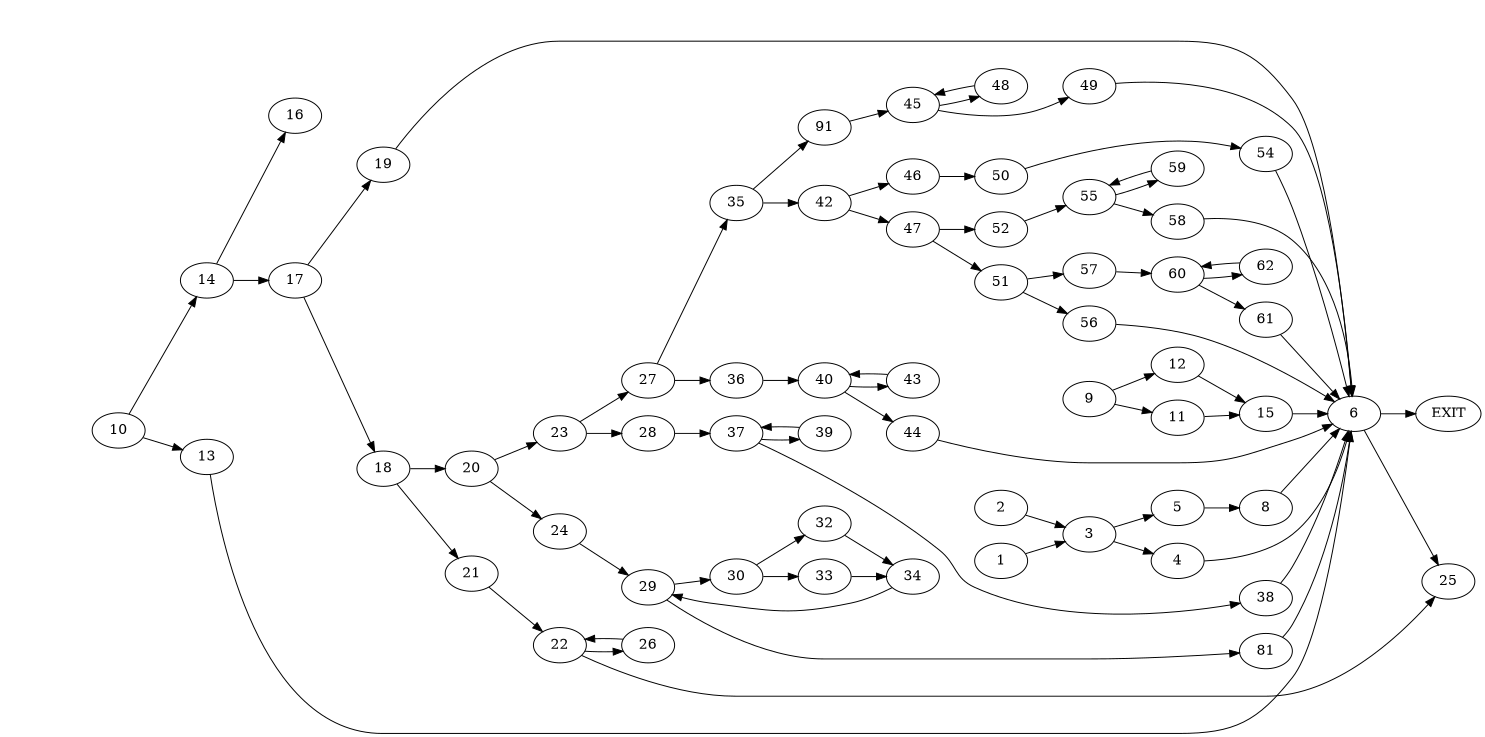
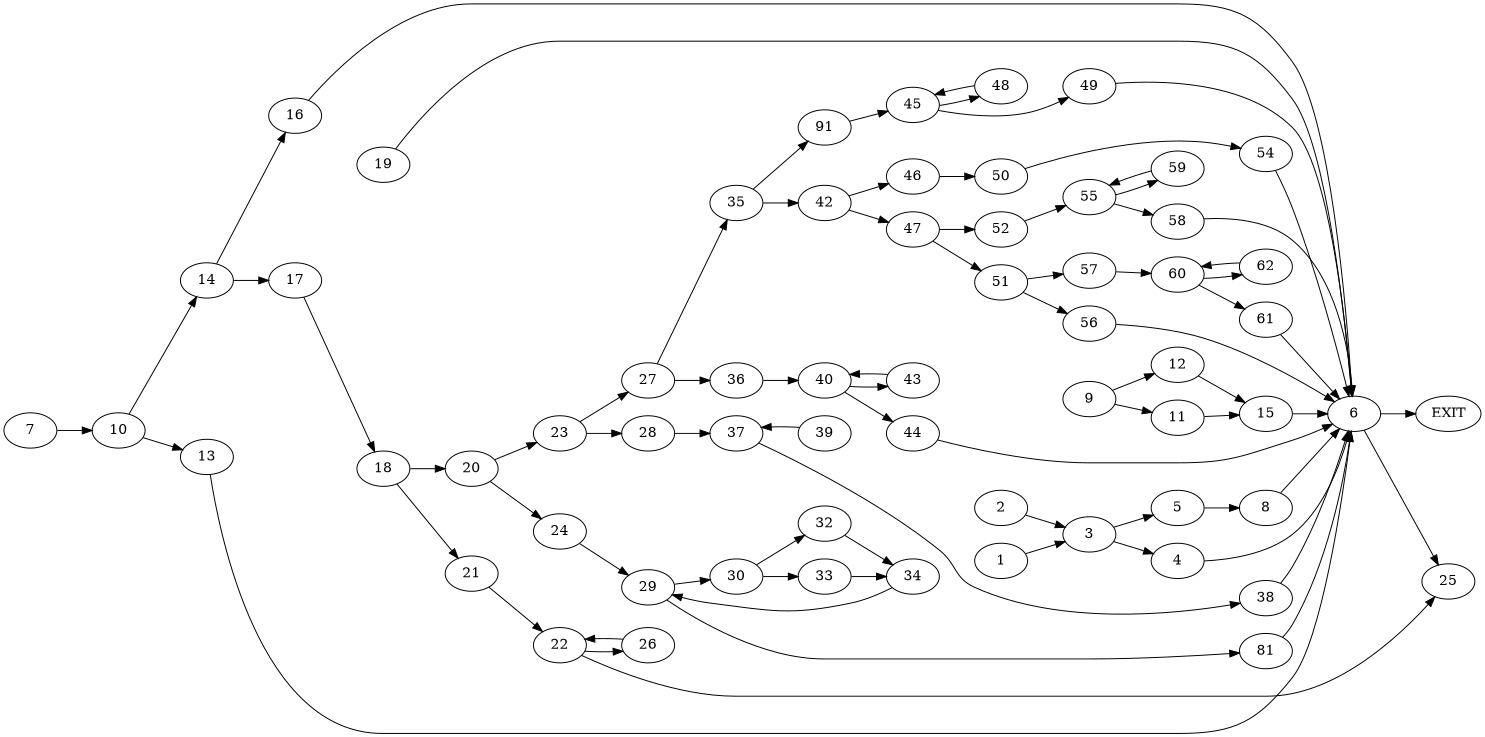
none -> (961, 4)
(336, 227) -> none
none -> (30, 430)
(775, 440) -> none
